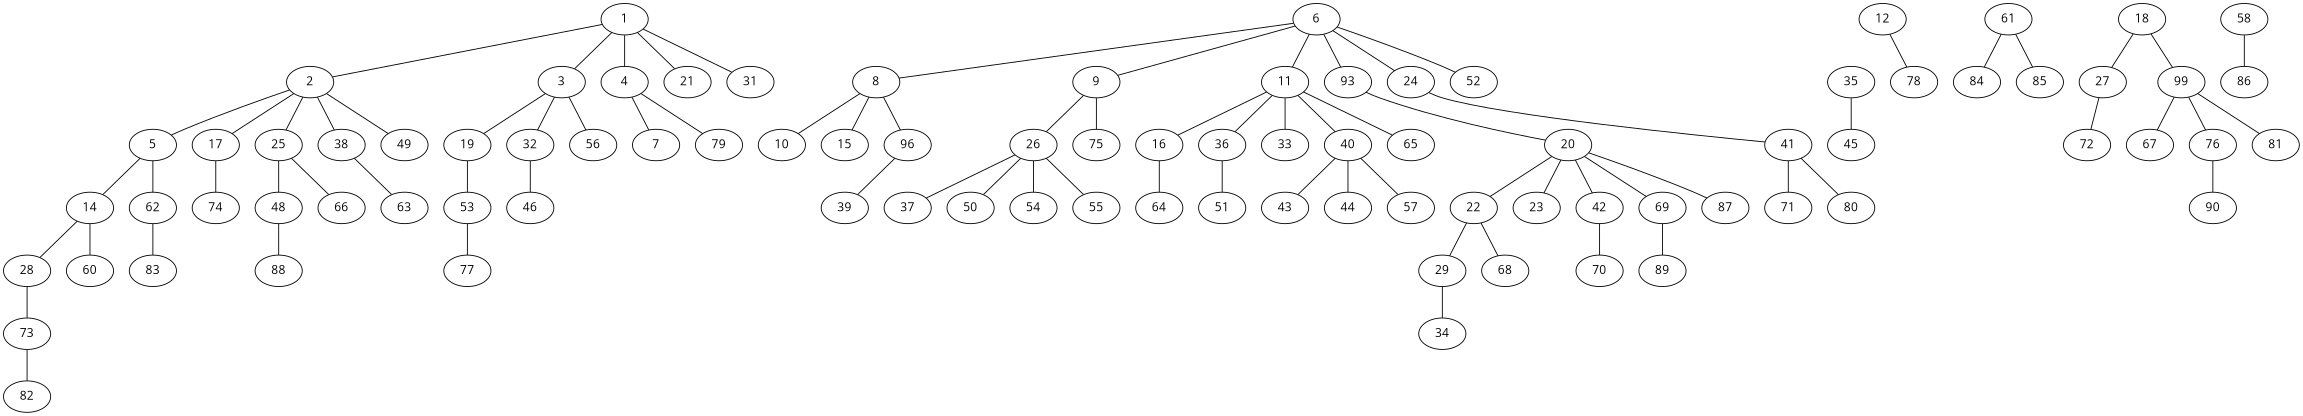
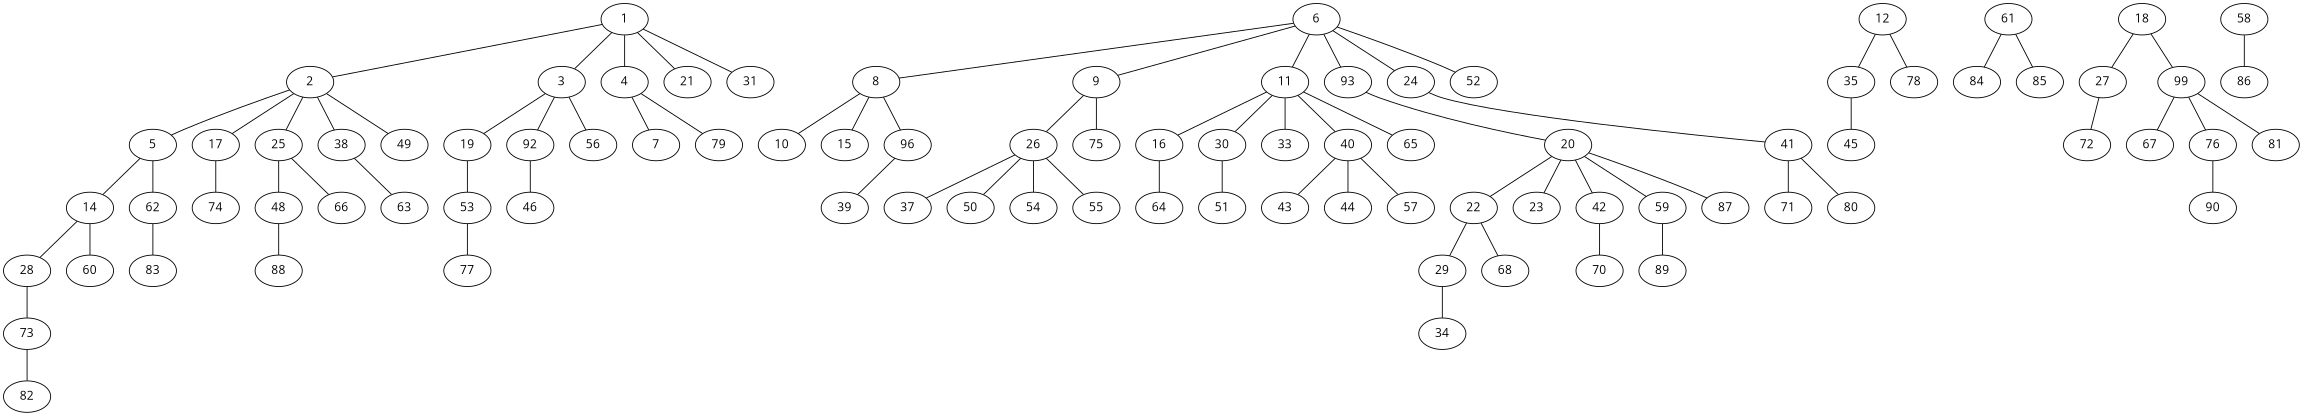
none -> (1867, 51)
(530, 145) -> (530, 145)
(1222, 145) -> (1222, 145)
(1662, 208) -> (1662, 208)
